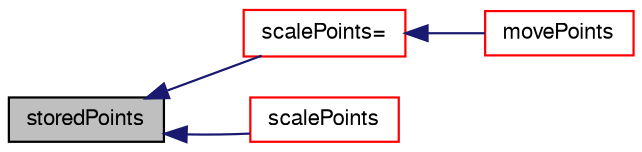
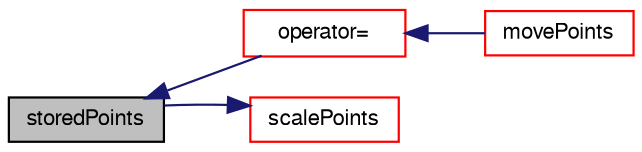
(325, 33) -> (325, 33)
(218, 134) -> (196, 105)
